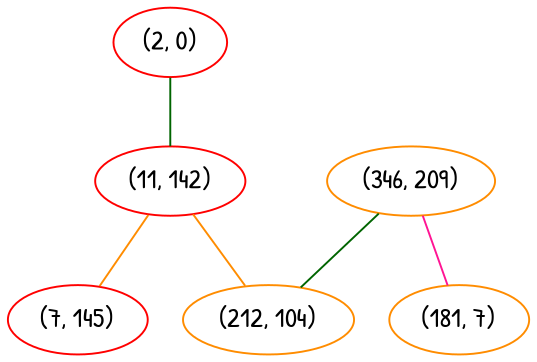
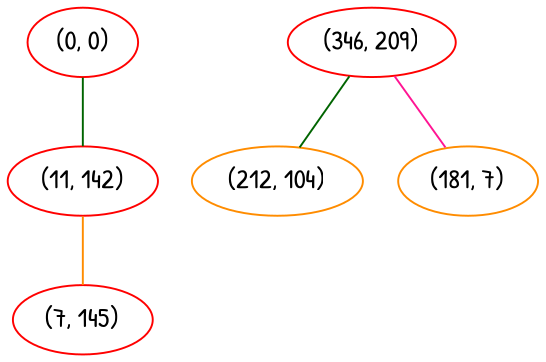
(170, 42) -> (83, 42)
(411, 181) -> (372, 42)
(219, 250) -> none
